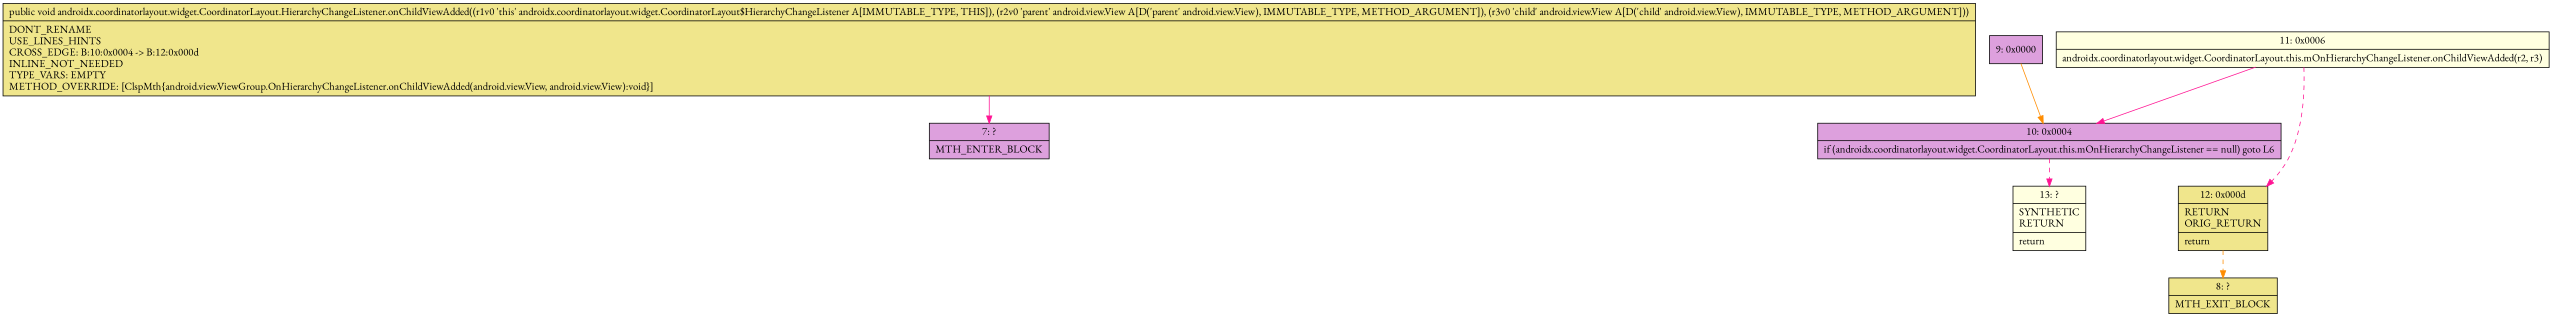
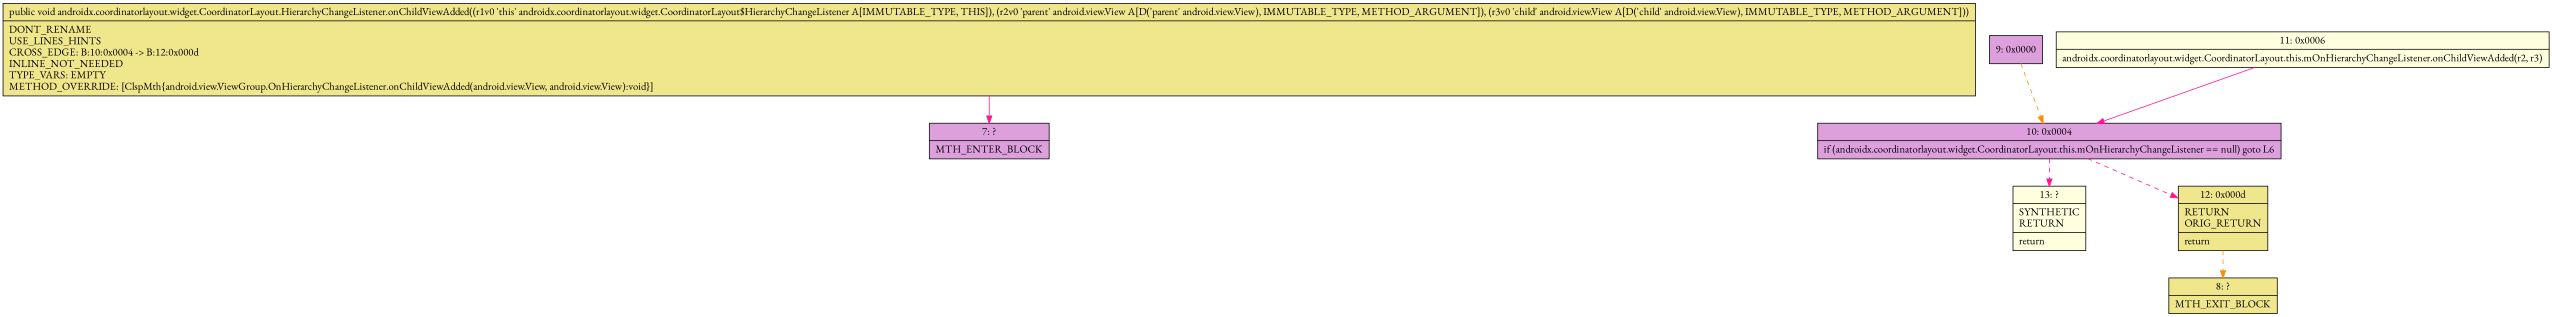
(2031, 90) -> (2031, 90)
(2299, 128) -> (2129, 177)
